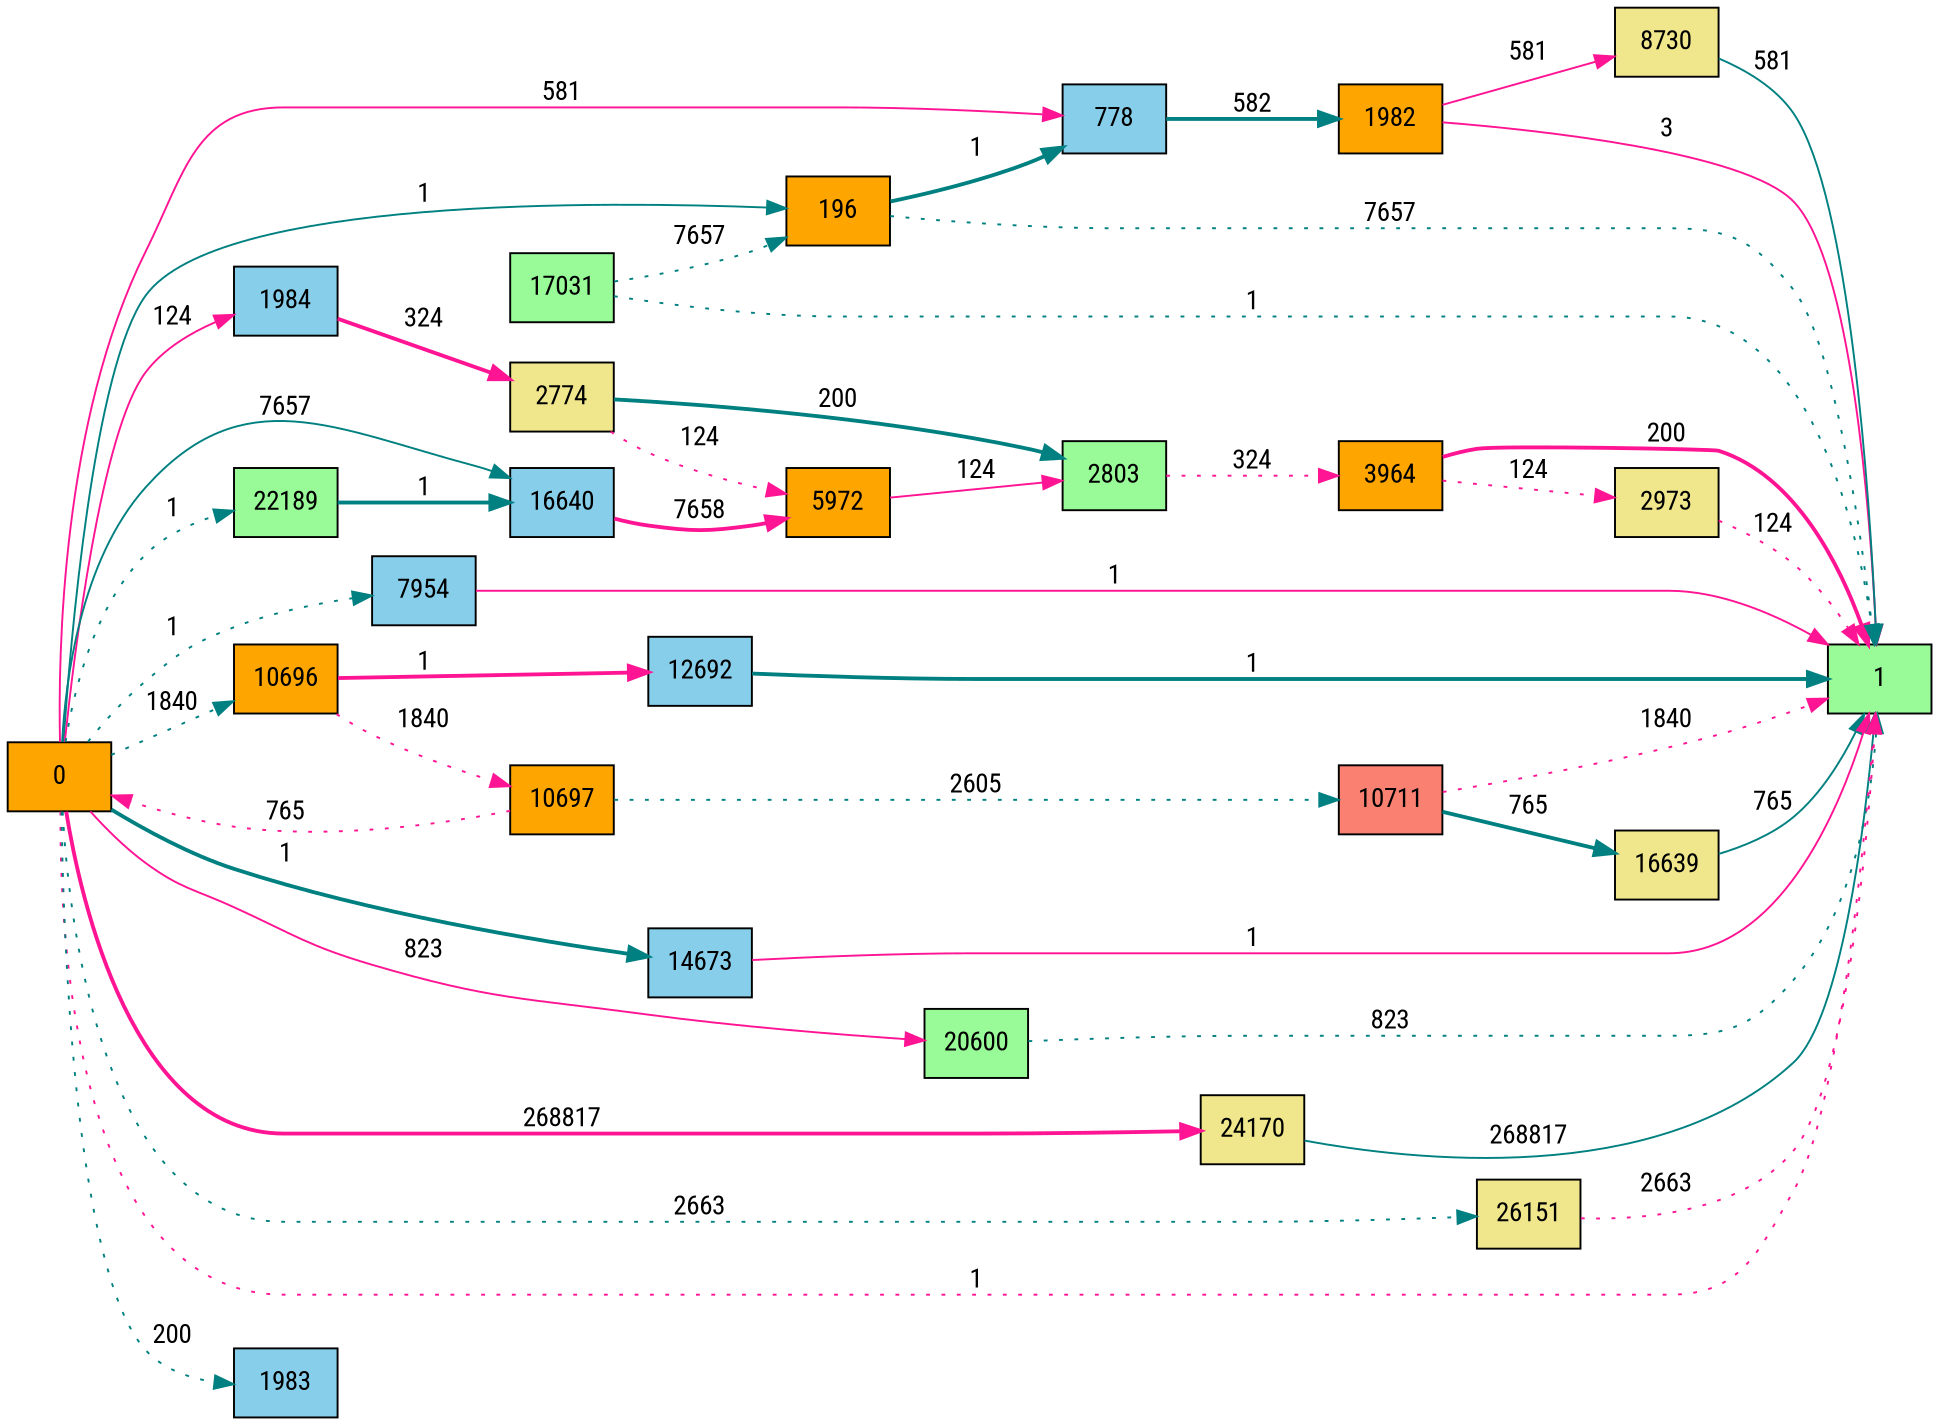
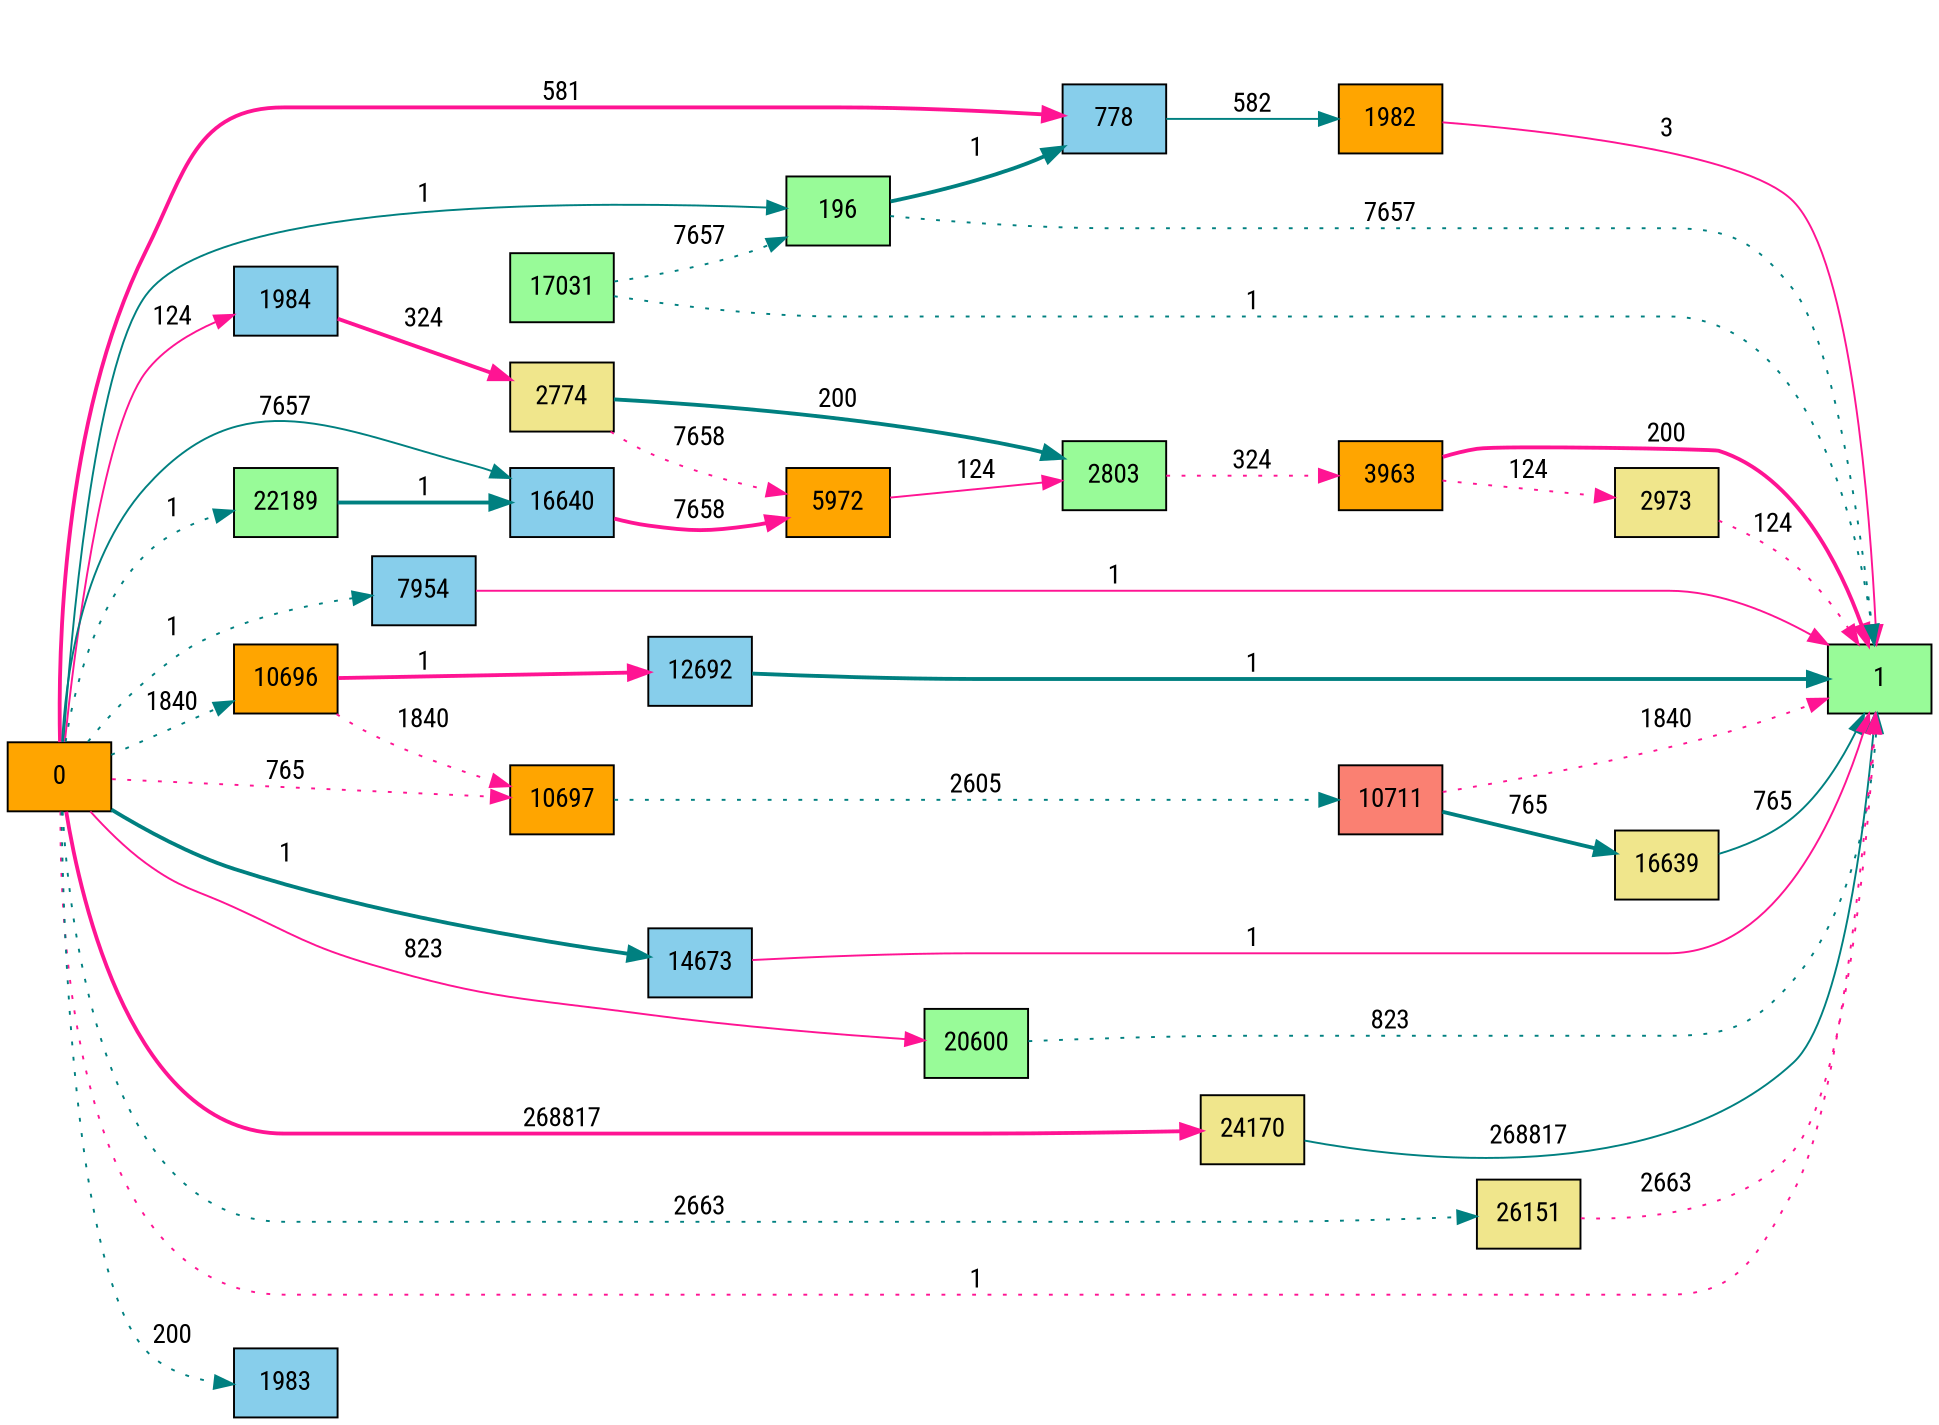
(1667, 42) -> none
(304, 107) -> (304, 107)
(1242, 119) -> (1242, 119)
(838, 211) -> (838, 211)
(700, 438) -> (700, 438)
(1391, 476) -> (1391, 476)
(319, 832) -> (301, 788)
